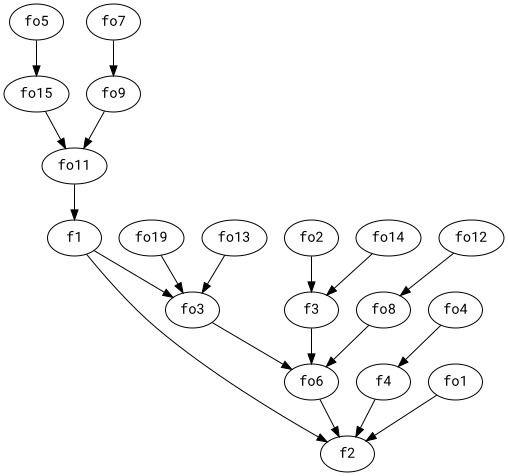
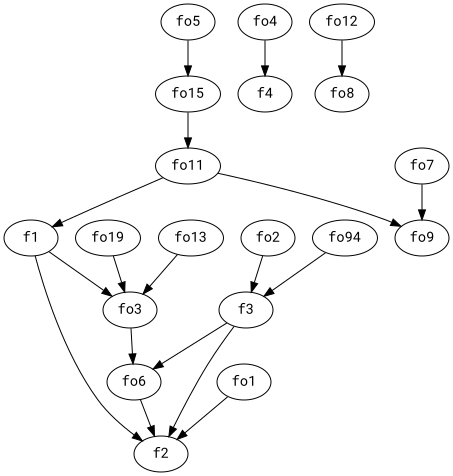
(97, 125) -> (306, 195)
(388, 238) -> (345, 238)
(351, 342) -> none
(368, 414) -> (201, 375)
